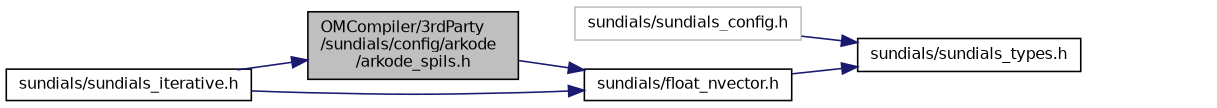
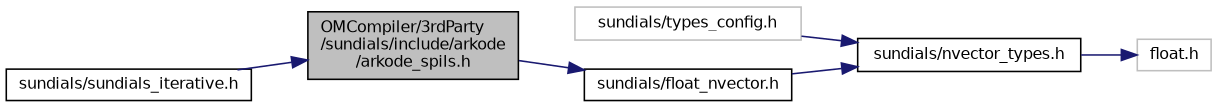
(688, 24) -> (688, 24)
(413, 46) -> (413, 46)
(969, 55) -> (969, 55)
none -> (1174, 55)
(410, 94) -> none
